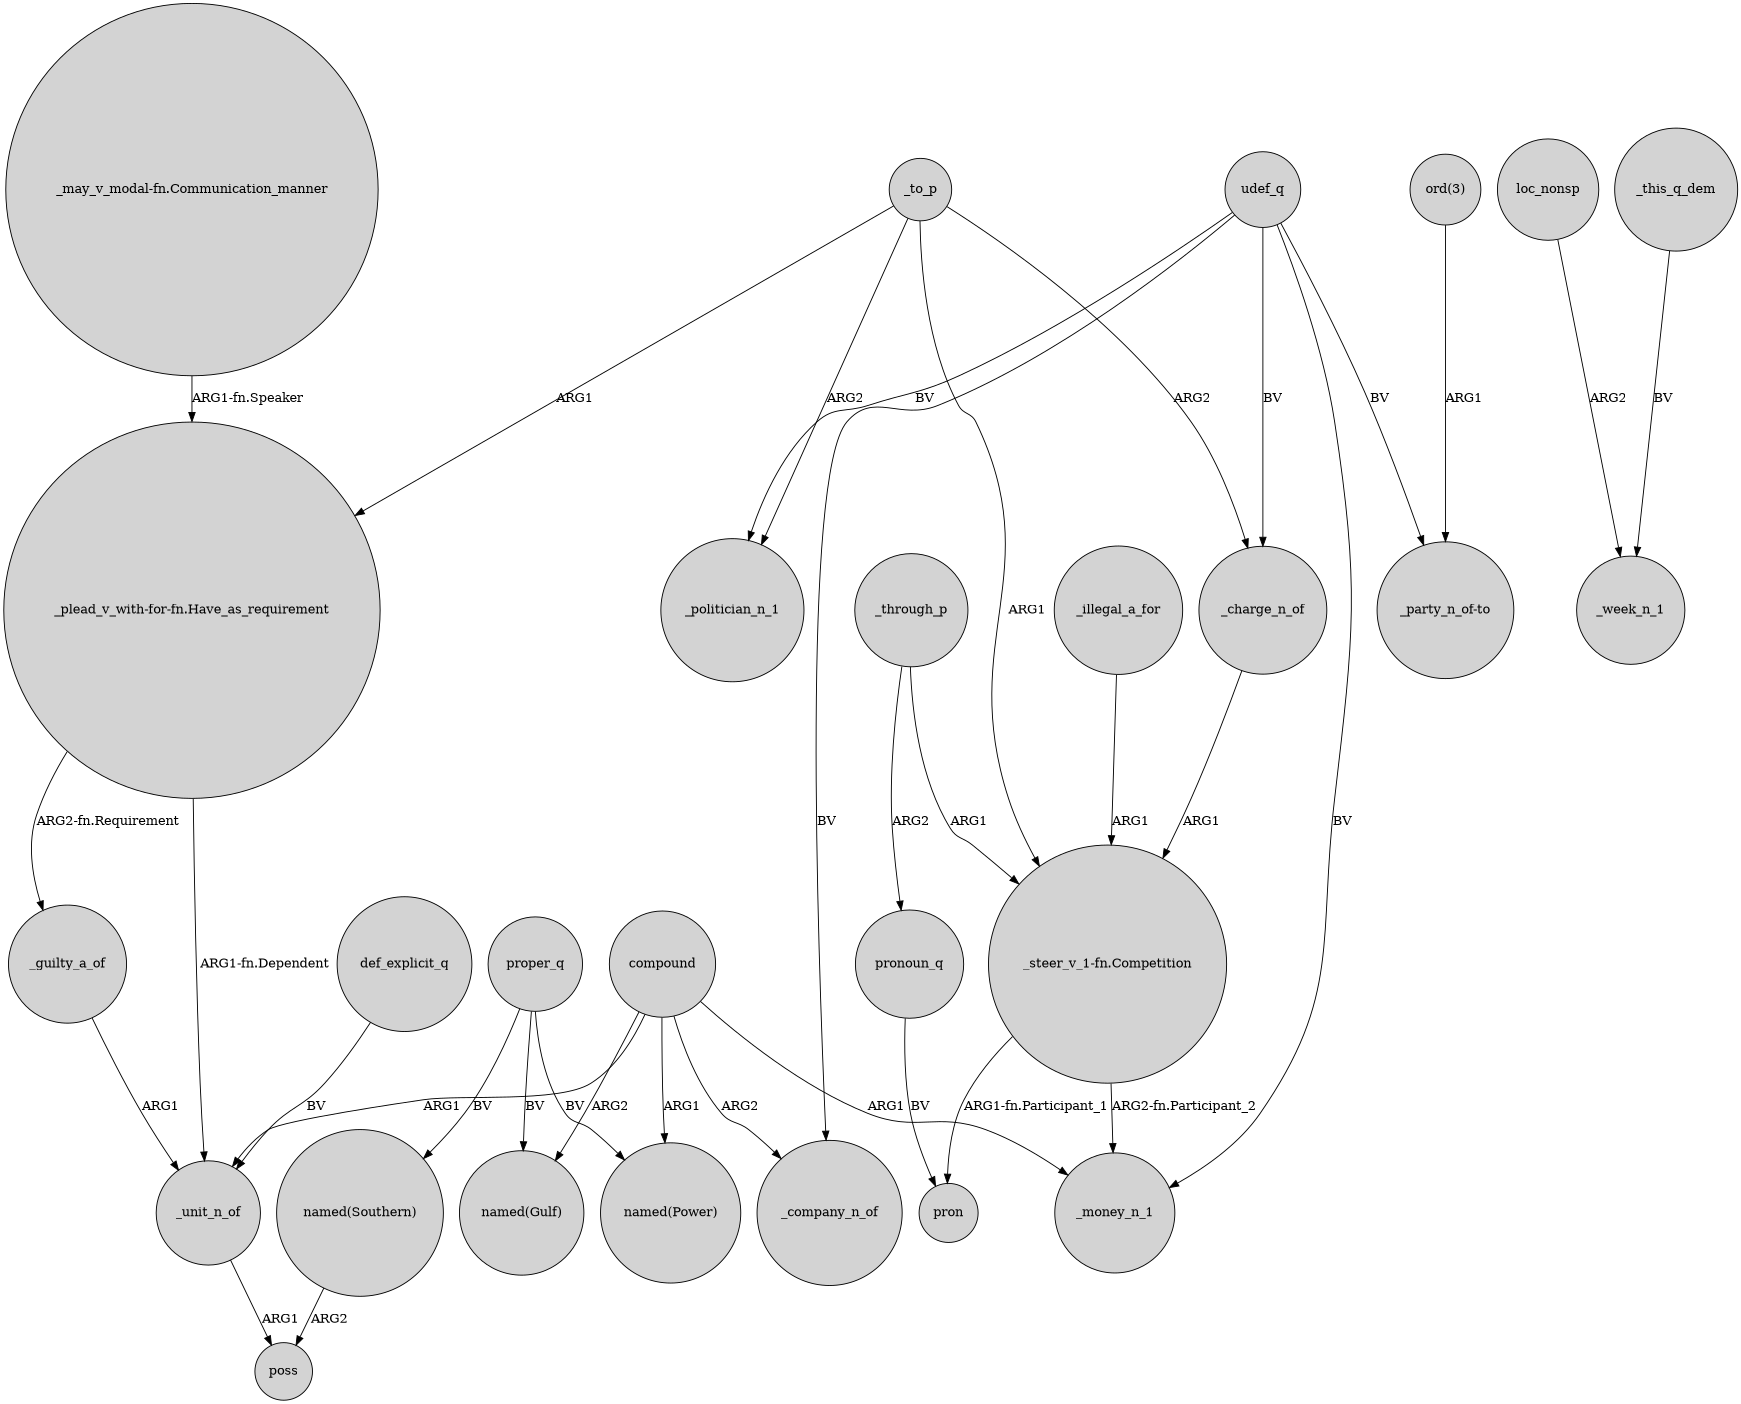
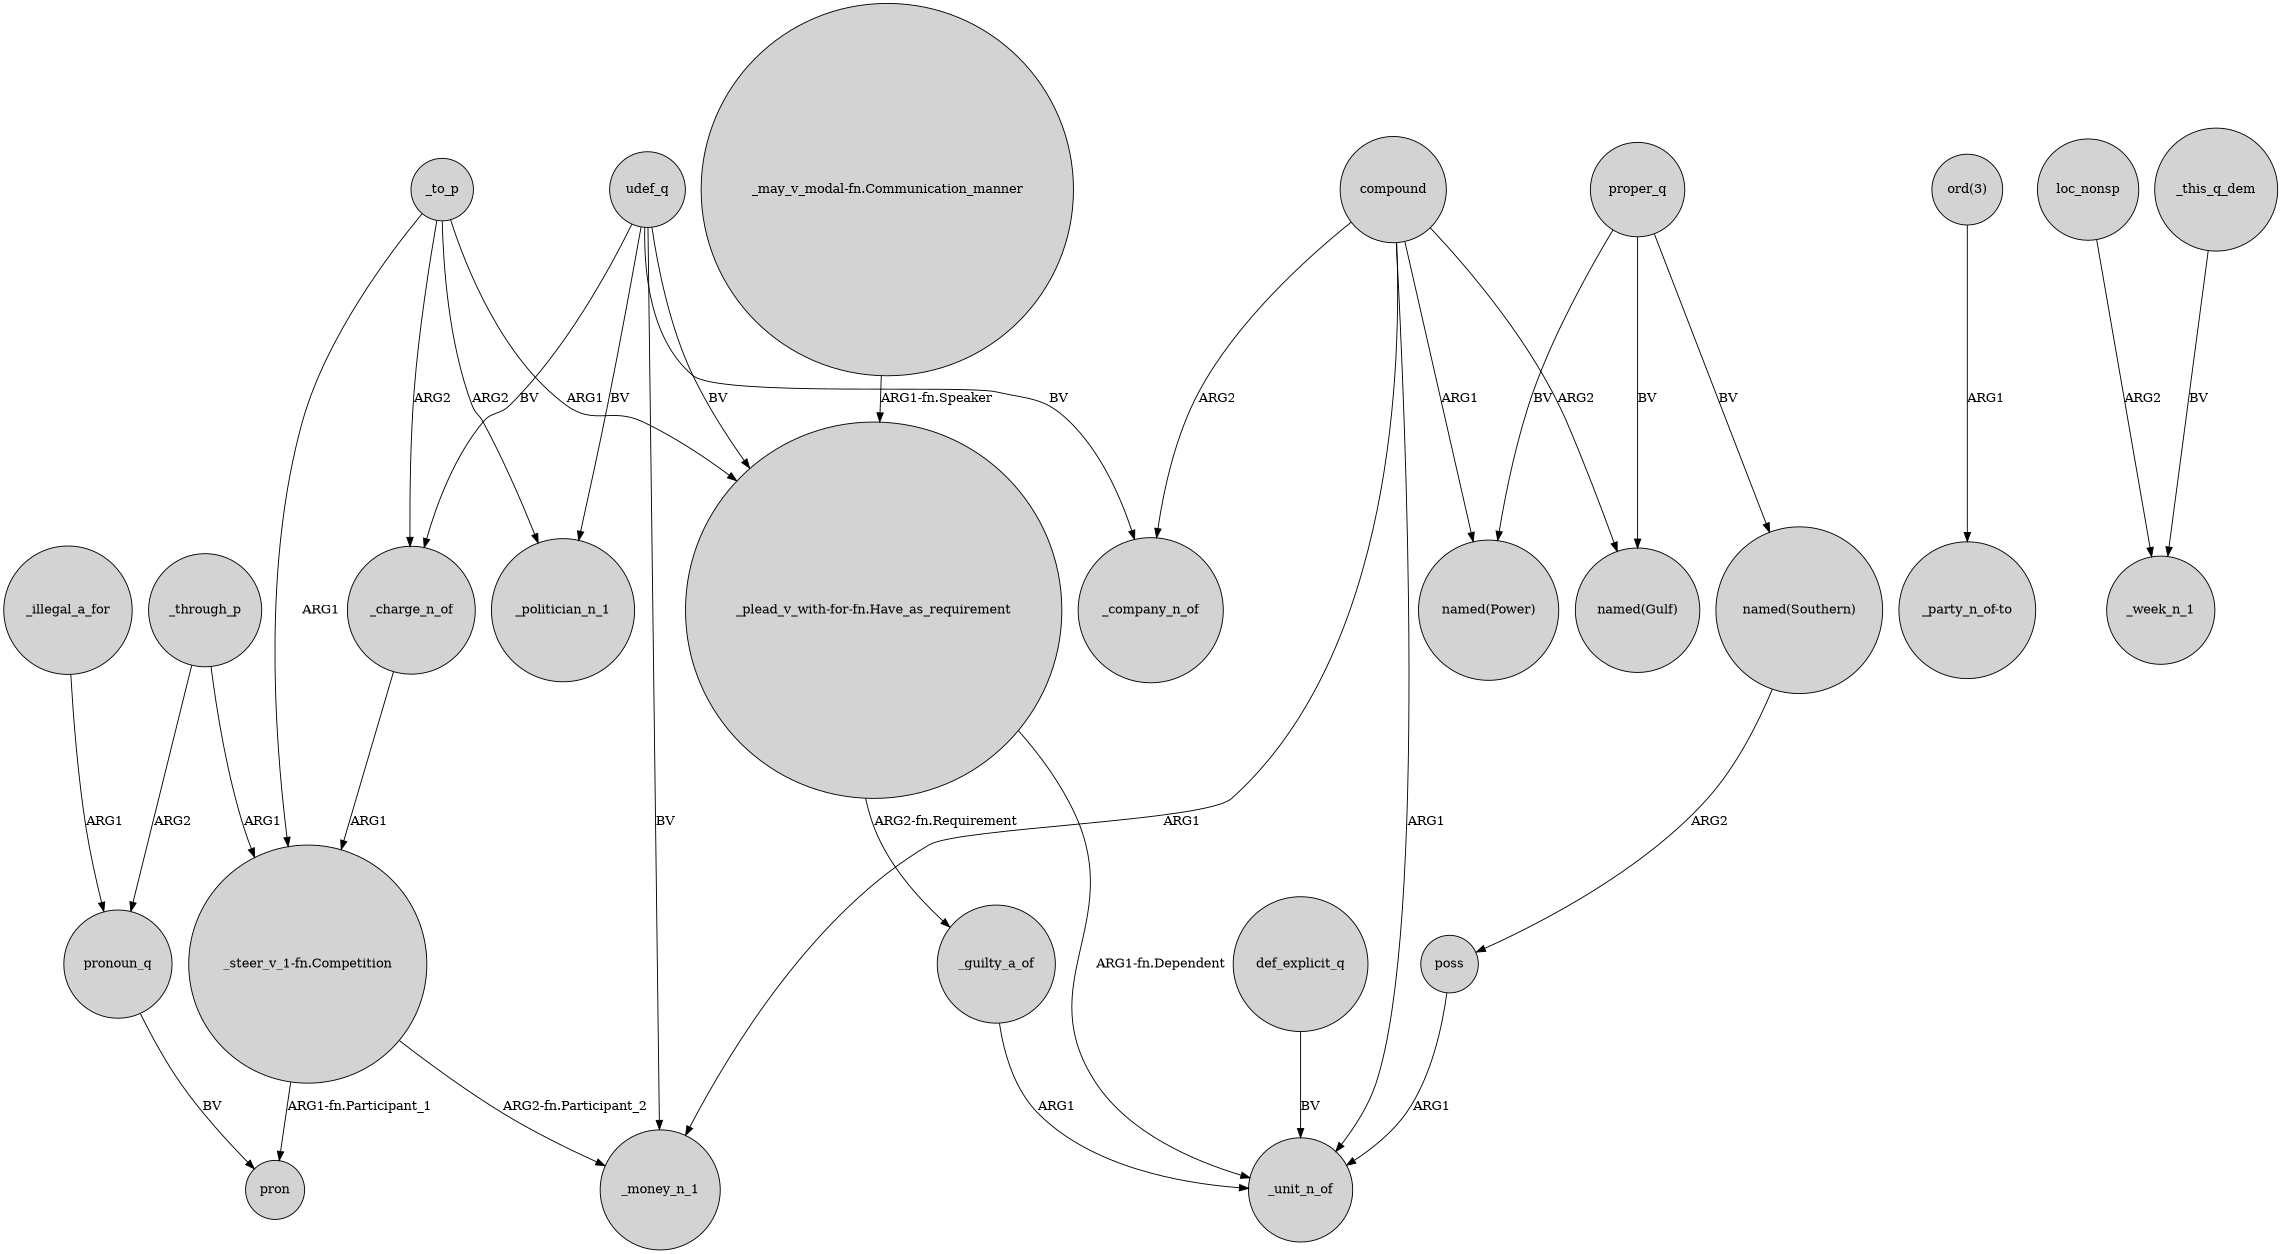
(1358, 377) -> (682, 350)
(1114, 755) -> (81, 789)
(249, 1298) -> (1420, 1088)
